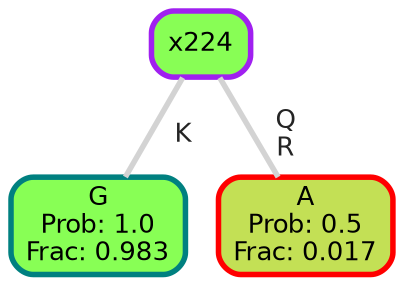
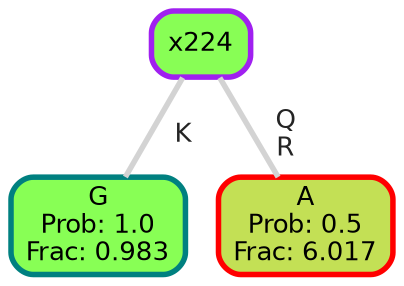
(306, 226) -> (306, 226)
